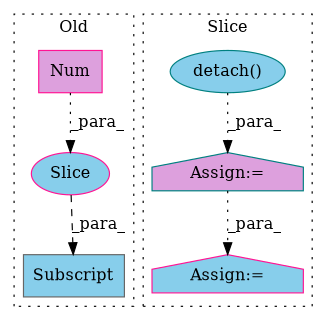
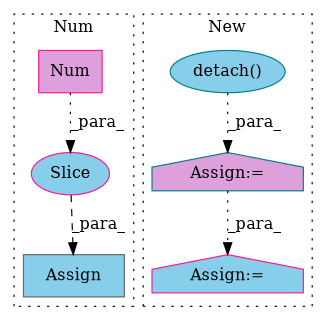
(74, 28) -> (74, 28)
(228, 28) -> (228, 28)
(74, 276) -> (74, 276)
